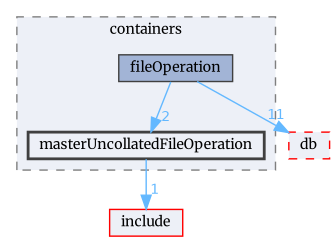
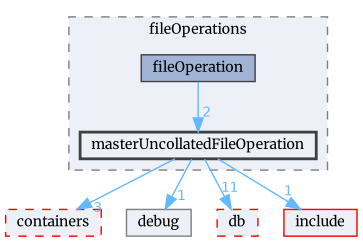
(146, 30) -> (198, 30)
(237, 104) -> (215, 179)
none -> (53, 223)
none -> (159, 223)
